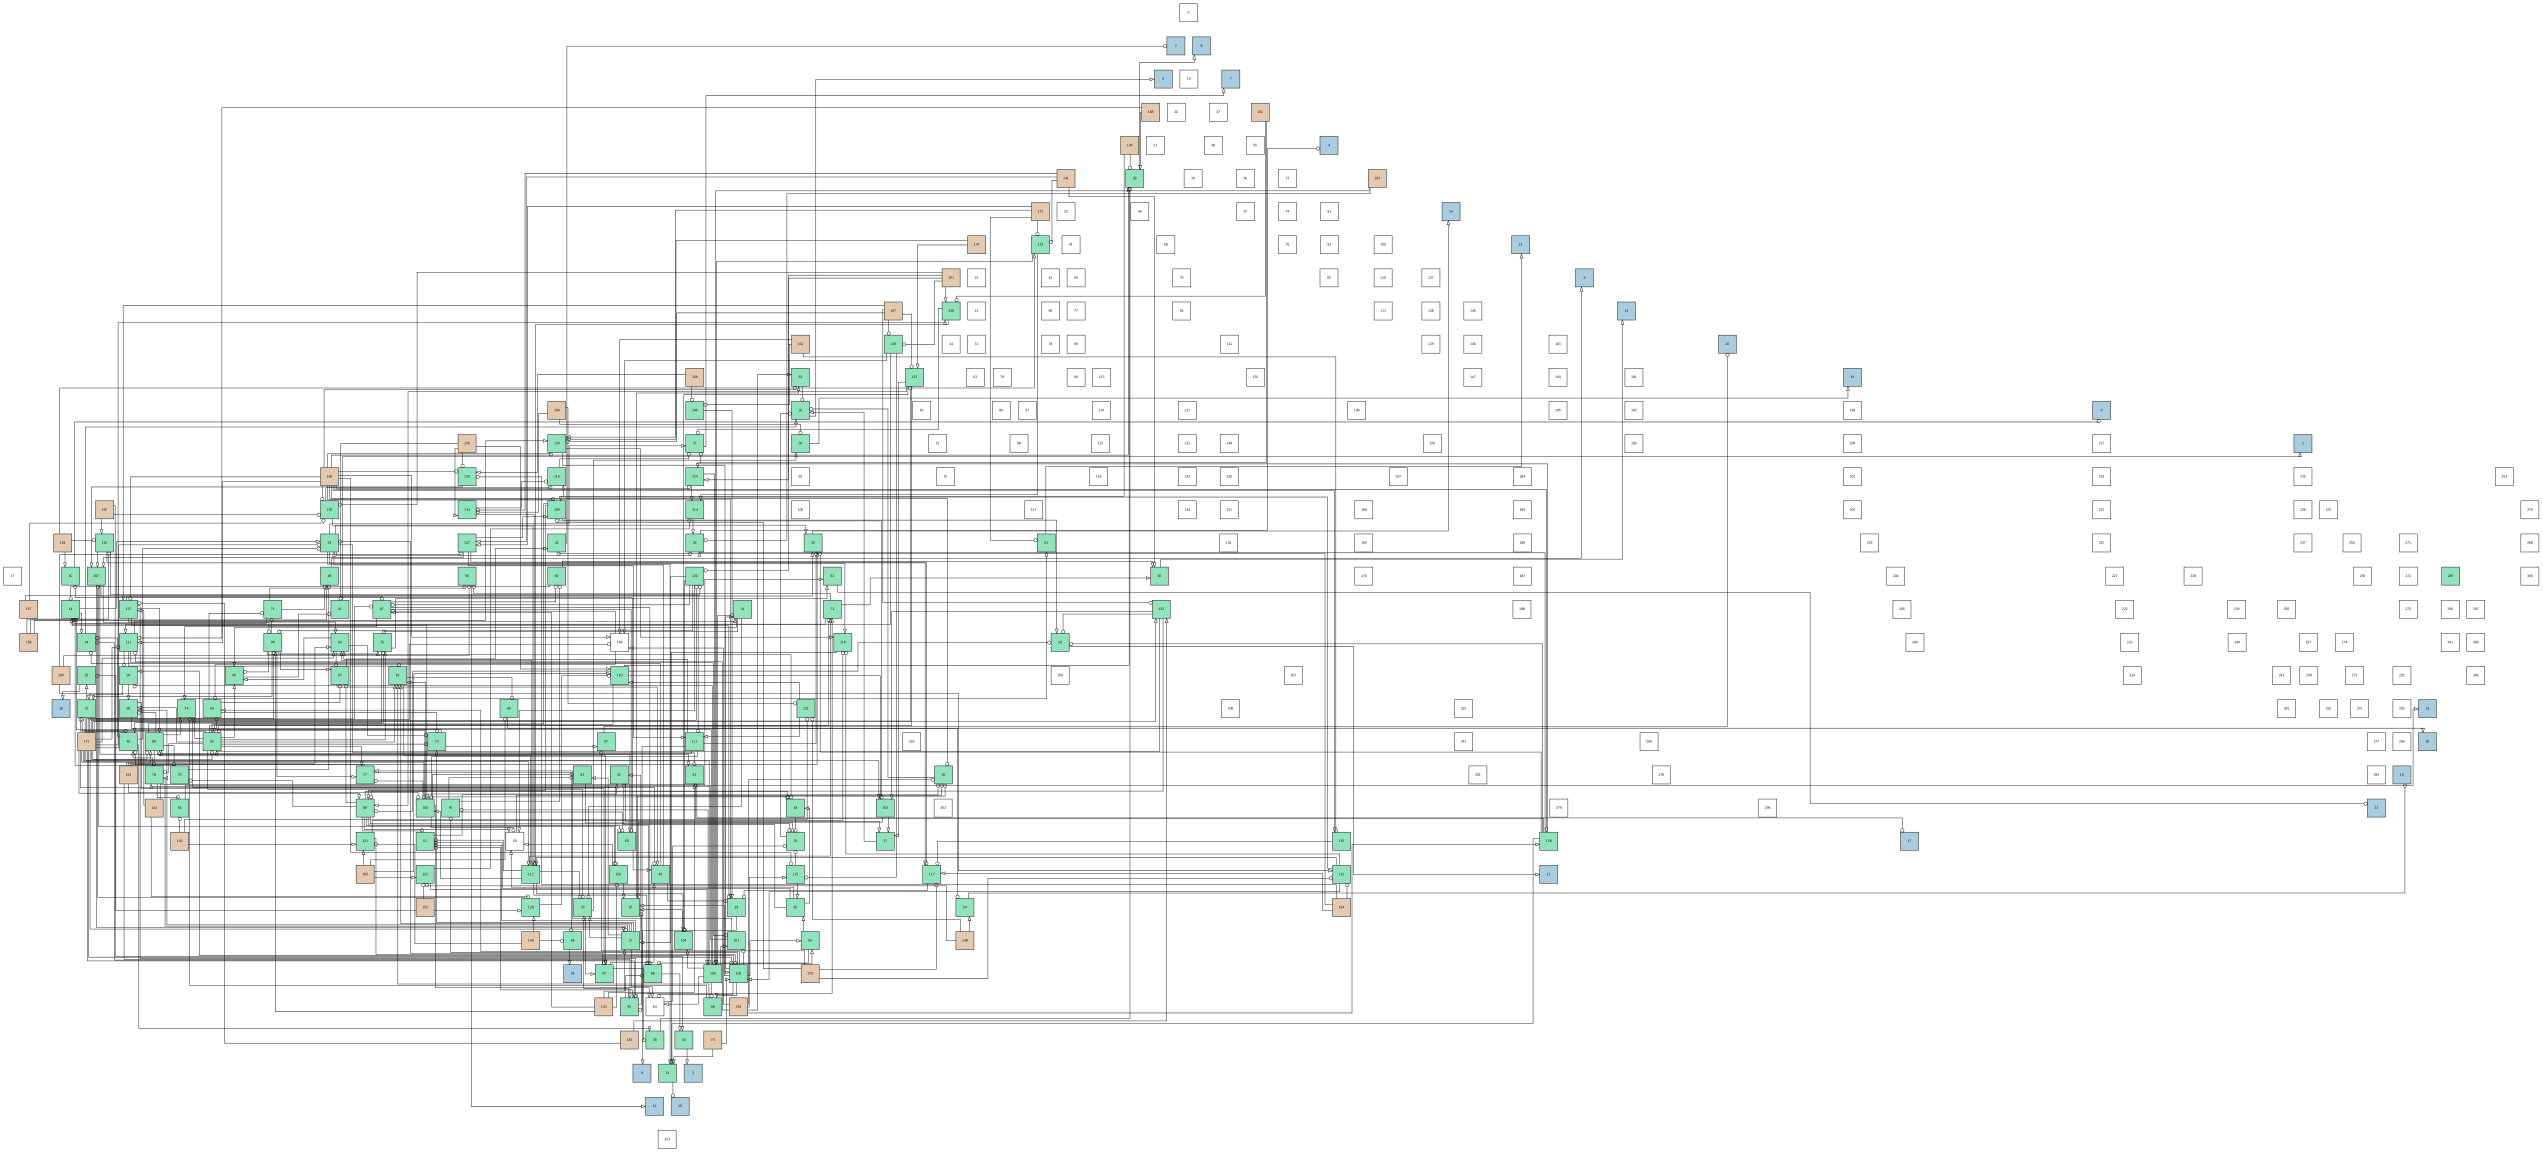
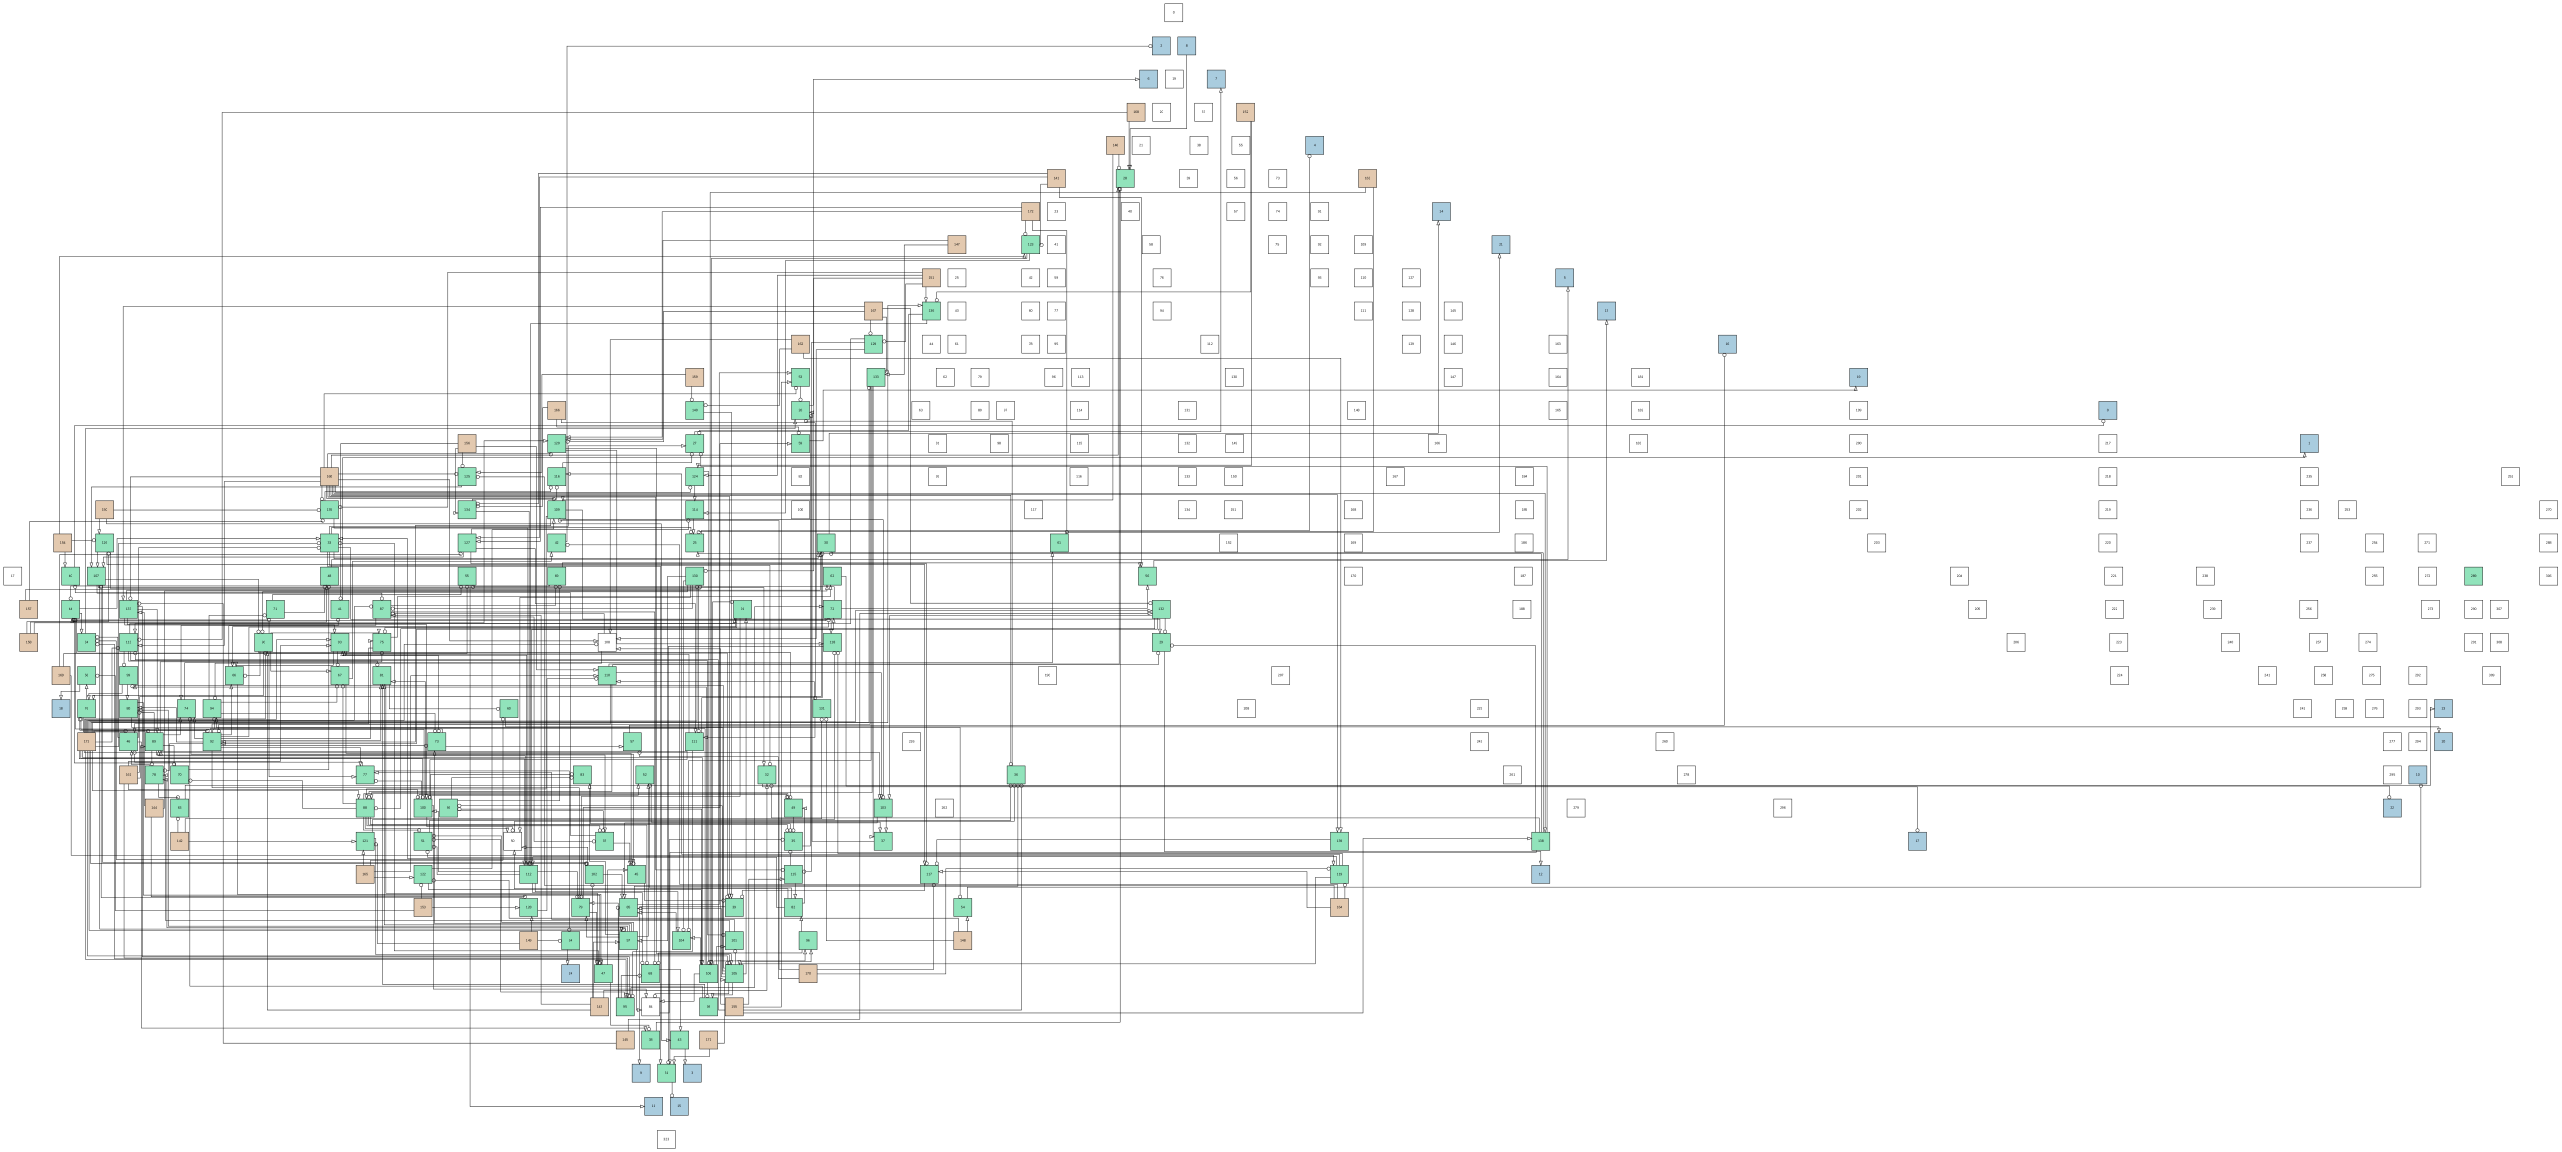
(1140, 87) -> (1177, 129)
(1304, 357) -> (1305, 358)
none -> (237, 892)
